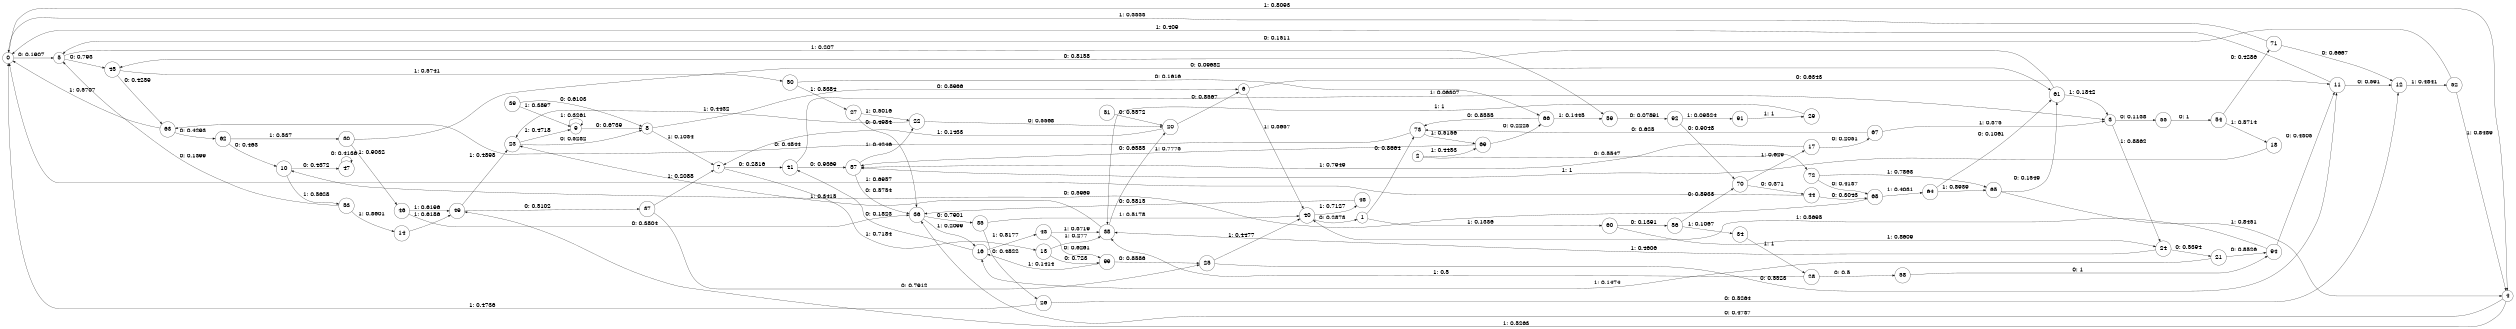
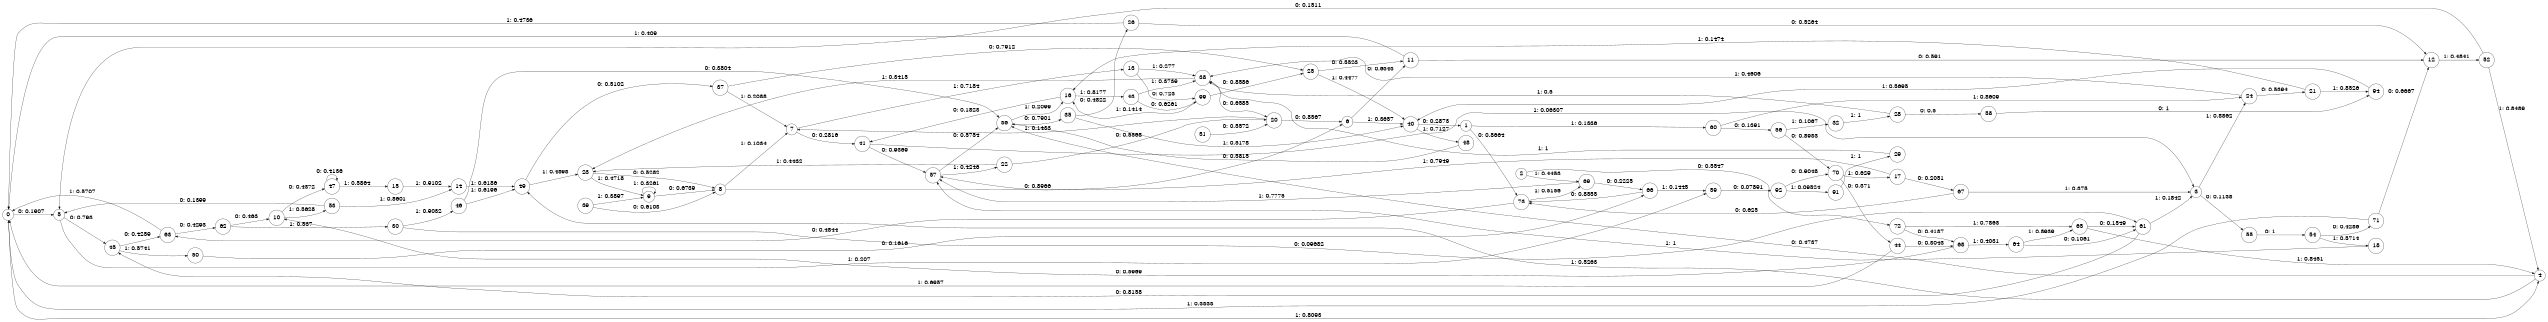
(853, 113) -> none
(2305, 170) -> none
none -> (395, 186)
(1079, 229) -> (1167, 82)
(1740, 234) -> (1836, 123)
(2246, 250) -> (2348, 89)
